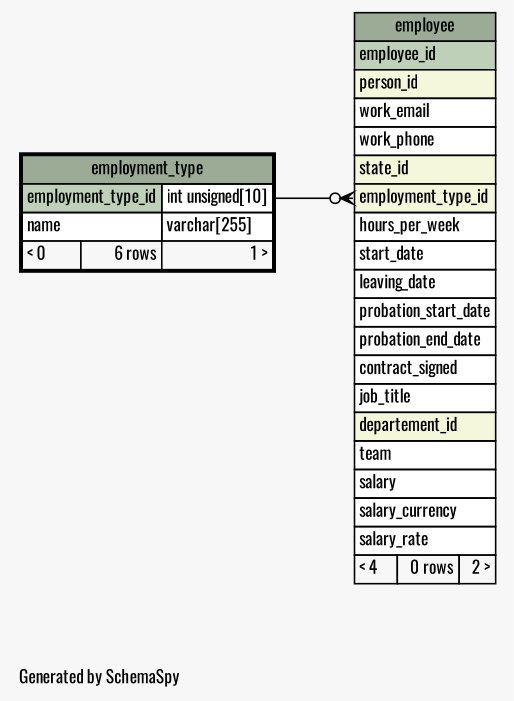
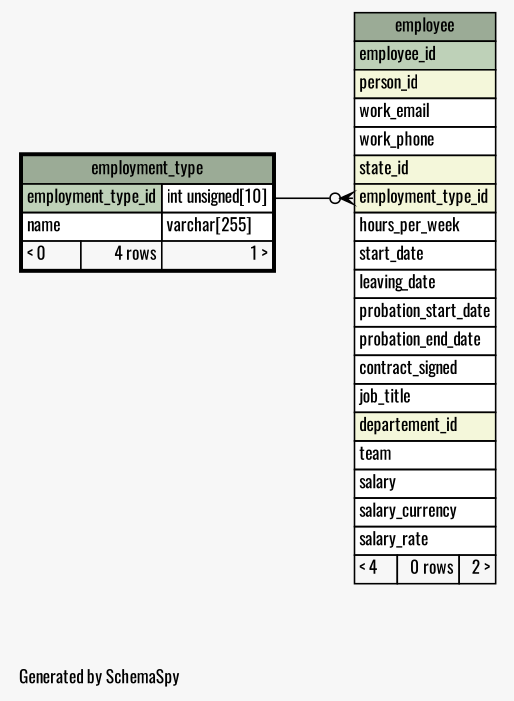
(136, 255) -> (136, 255)
